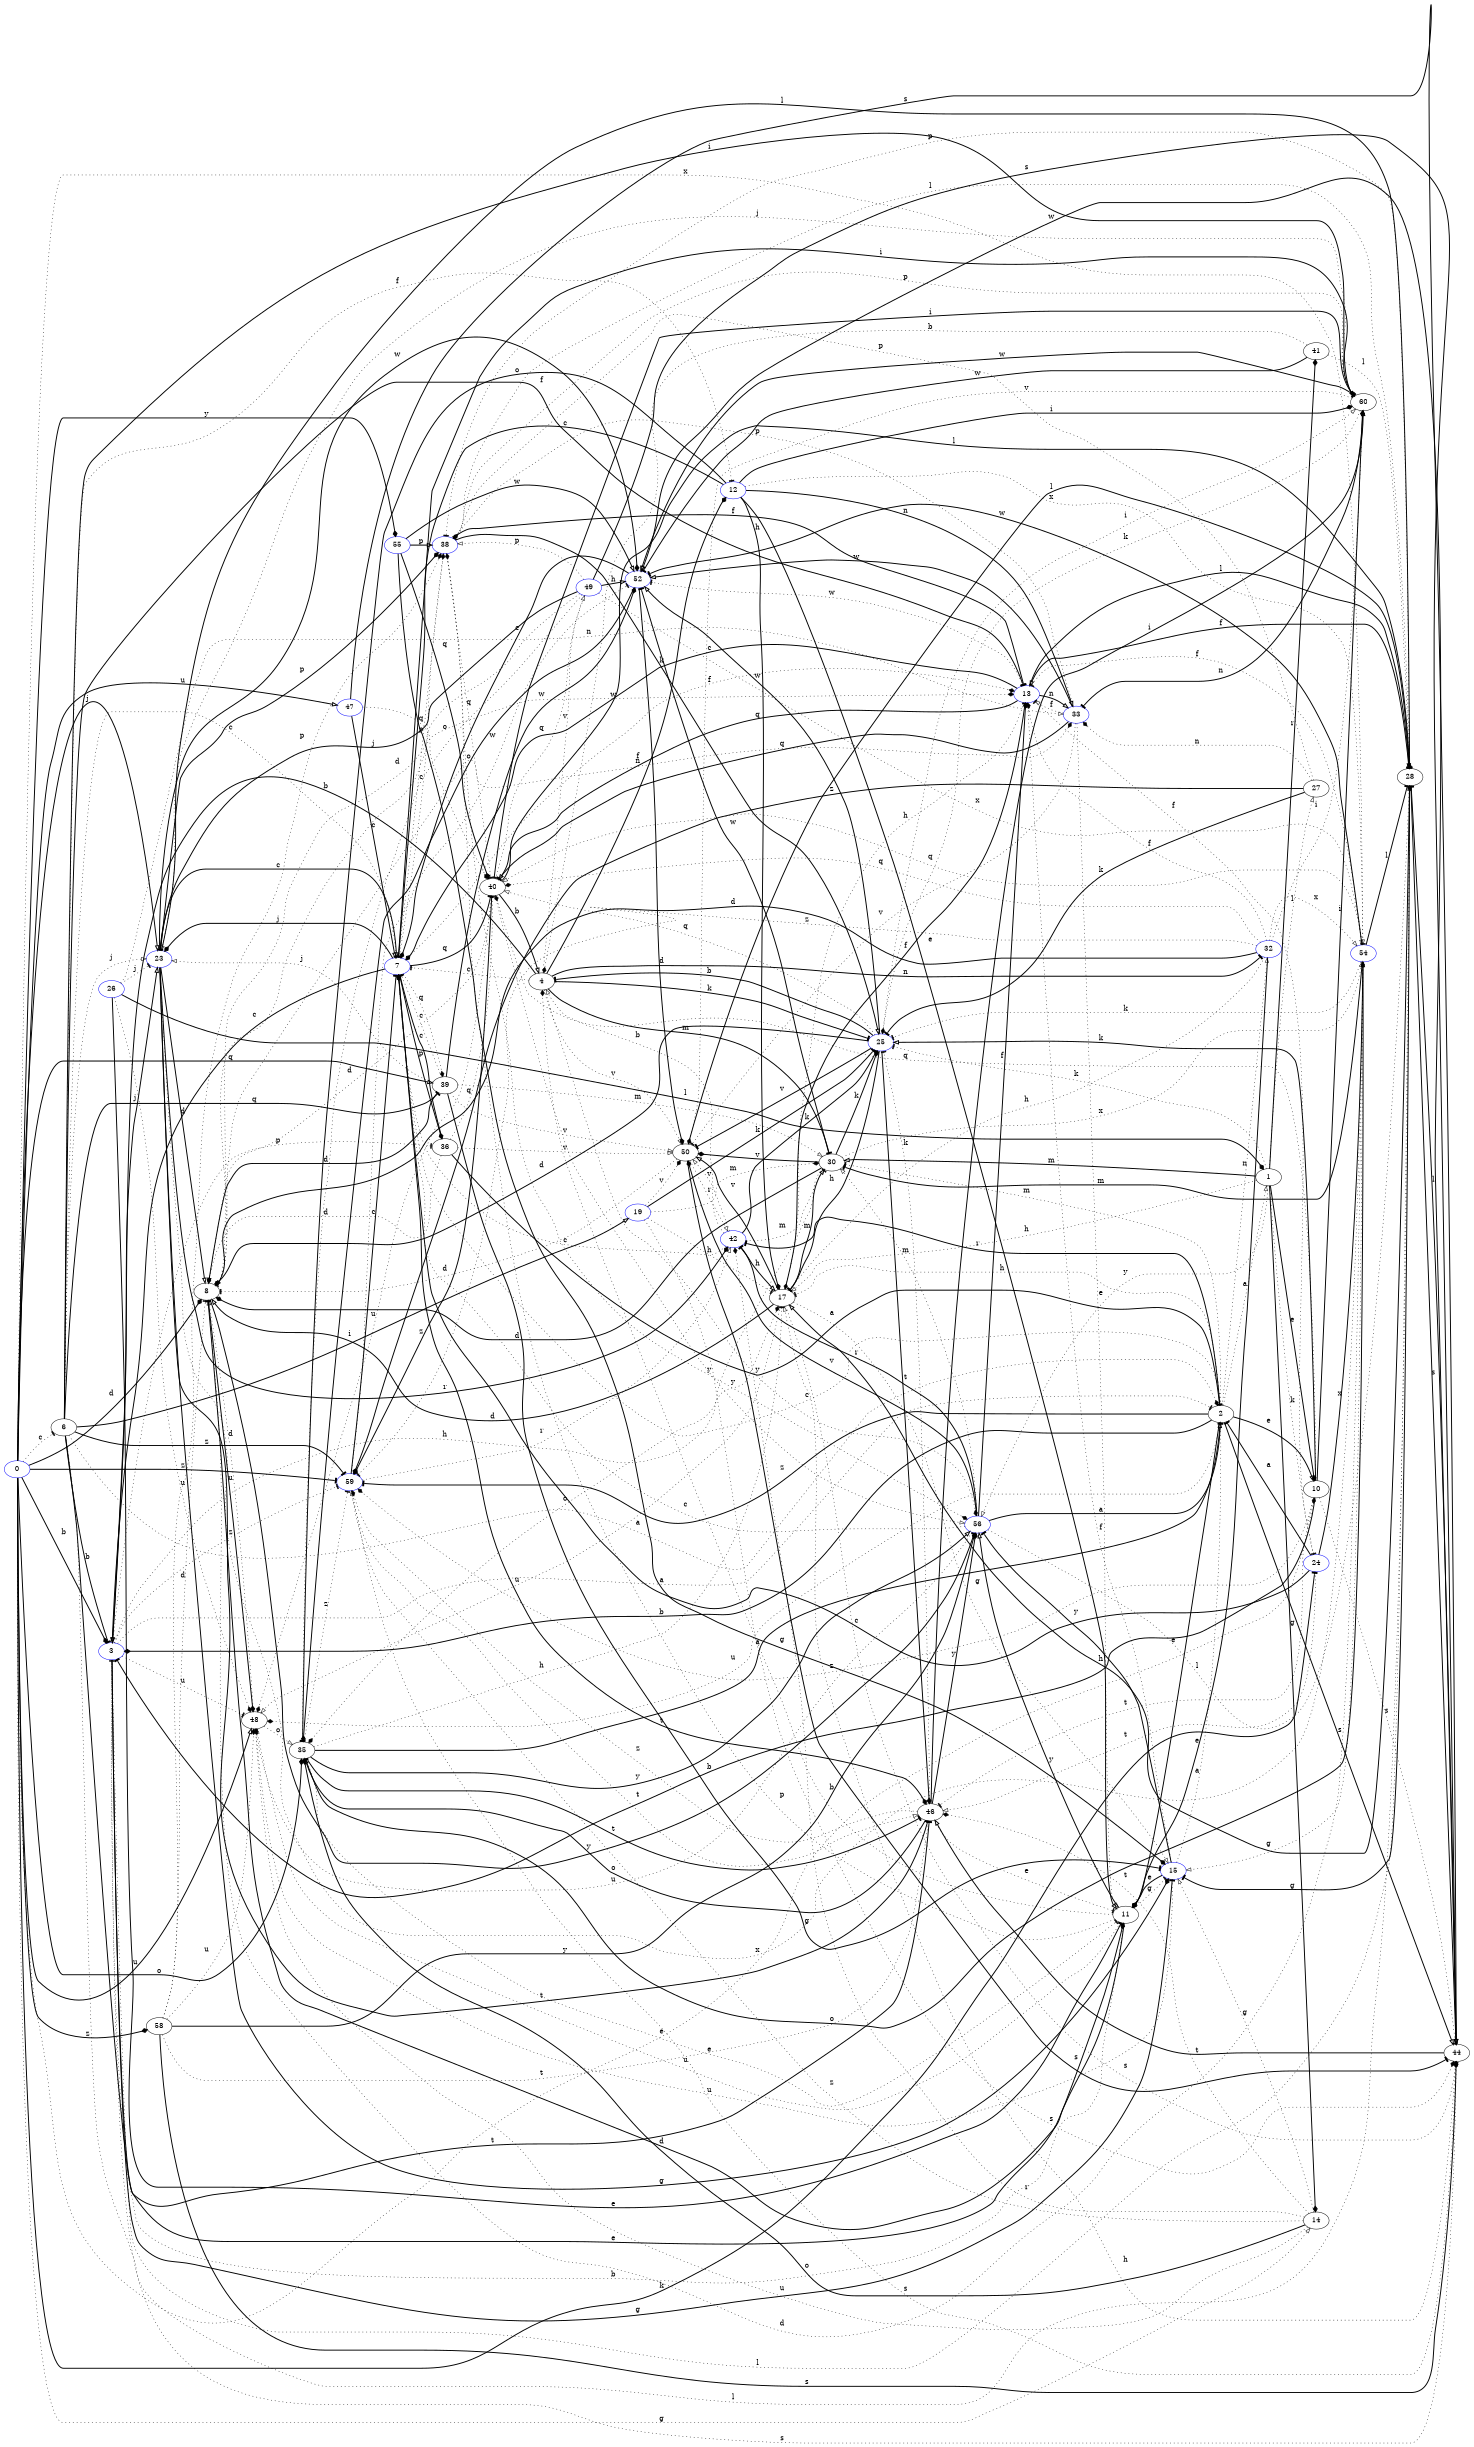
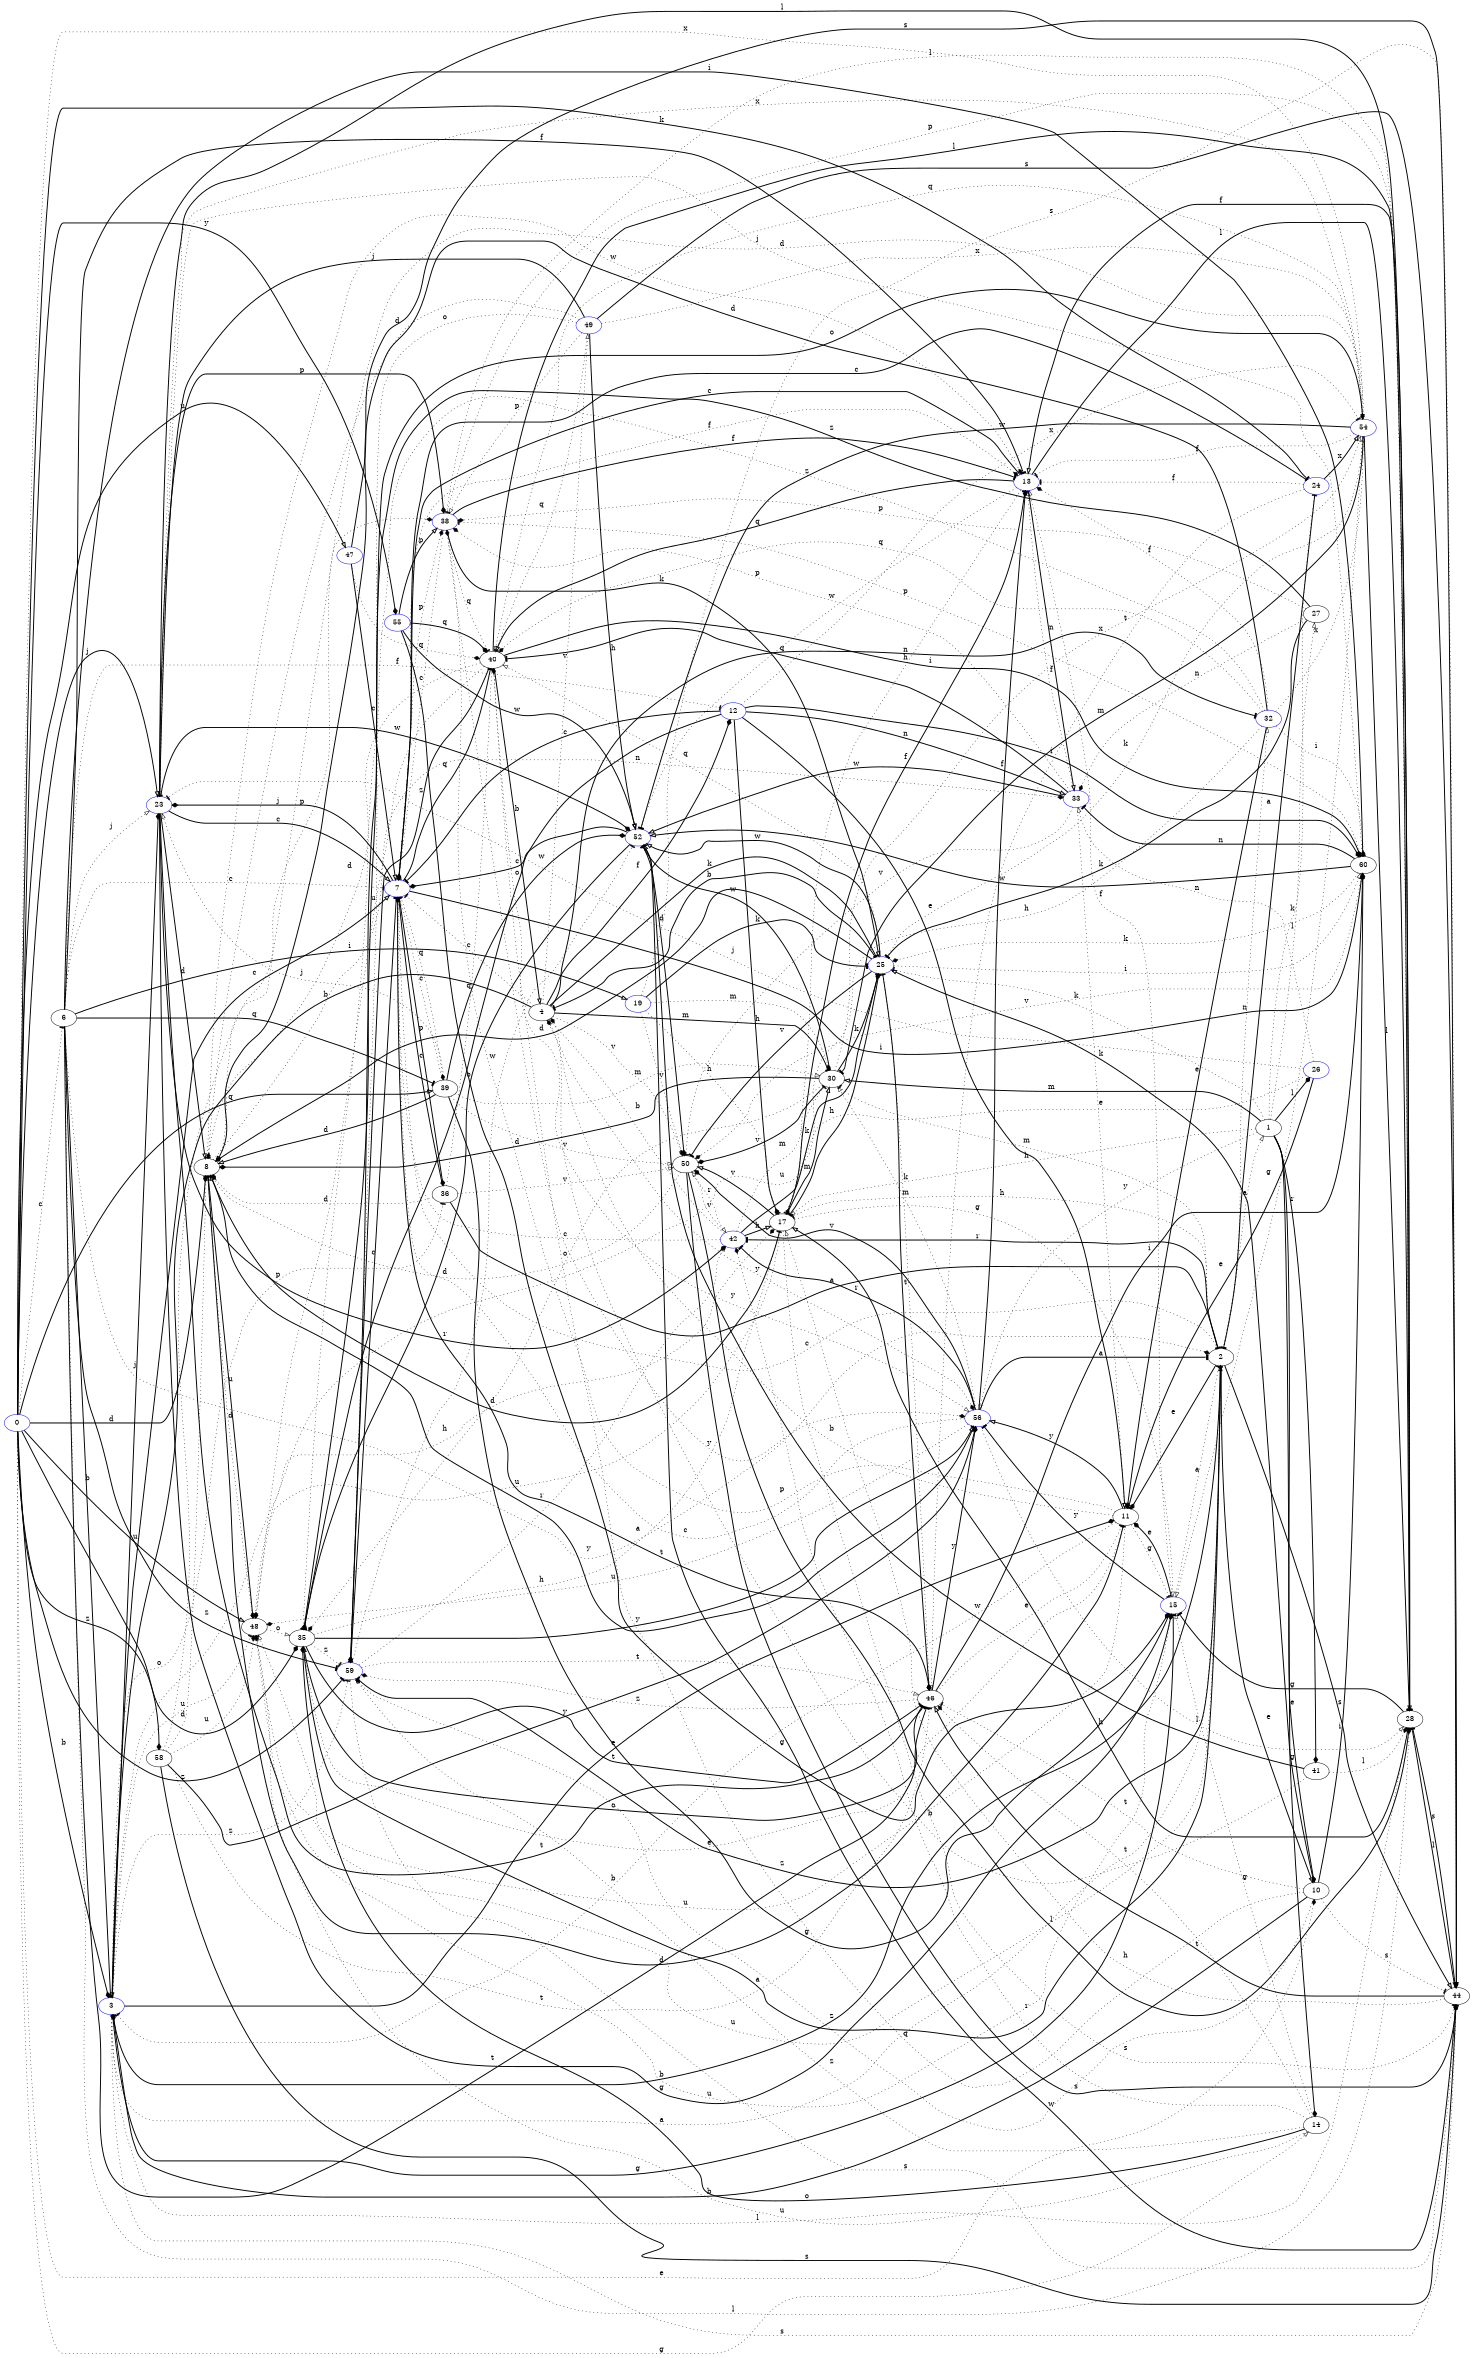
(690, 1100) -> (1291, 1101)
(132, 1139) -> (135, 1408)
(147, 1245) -> (154, 1401)
